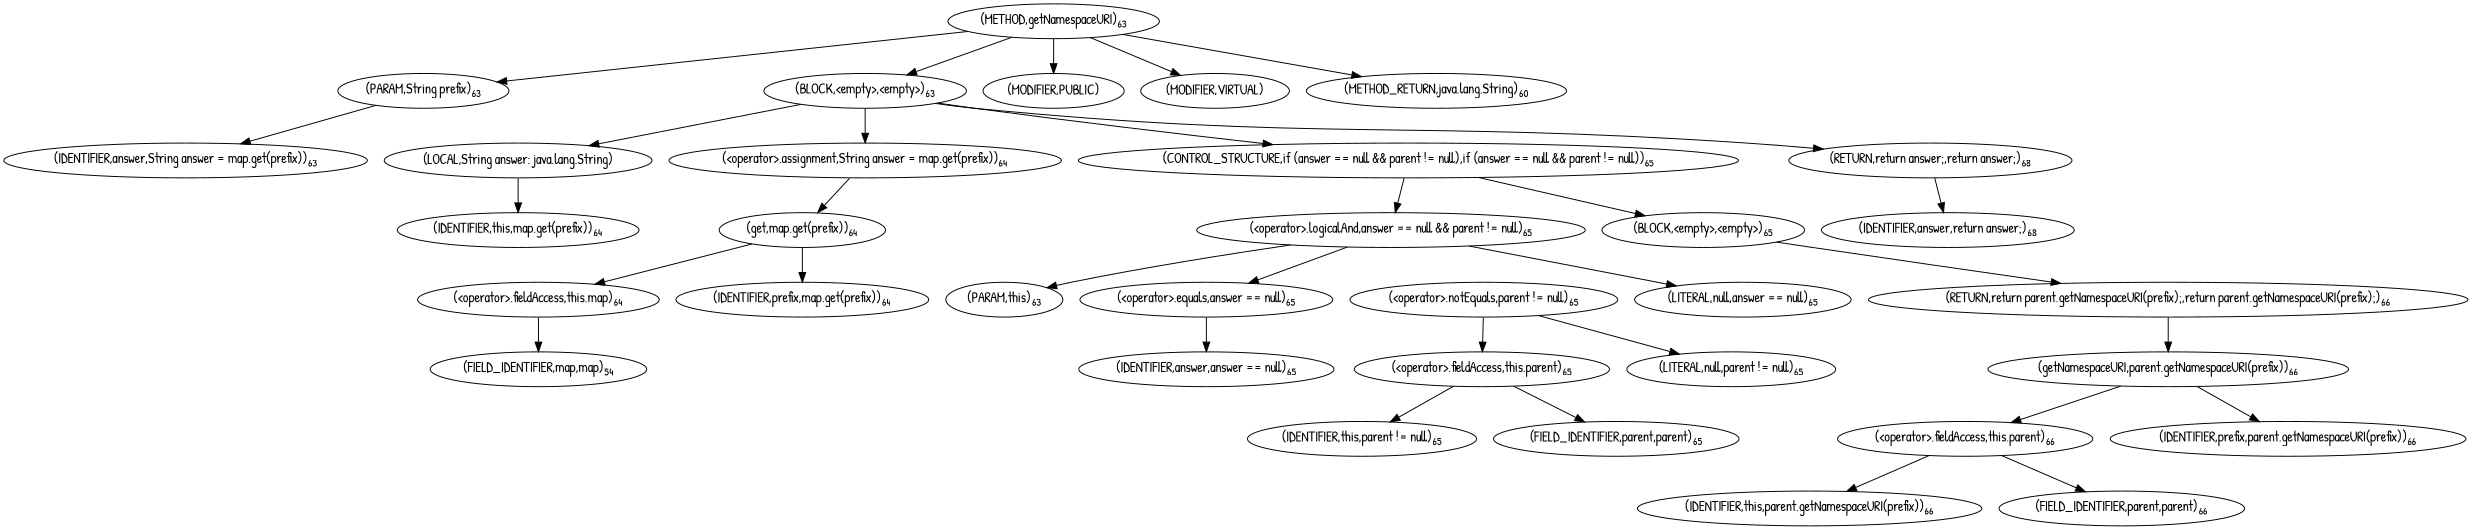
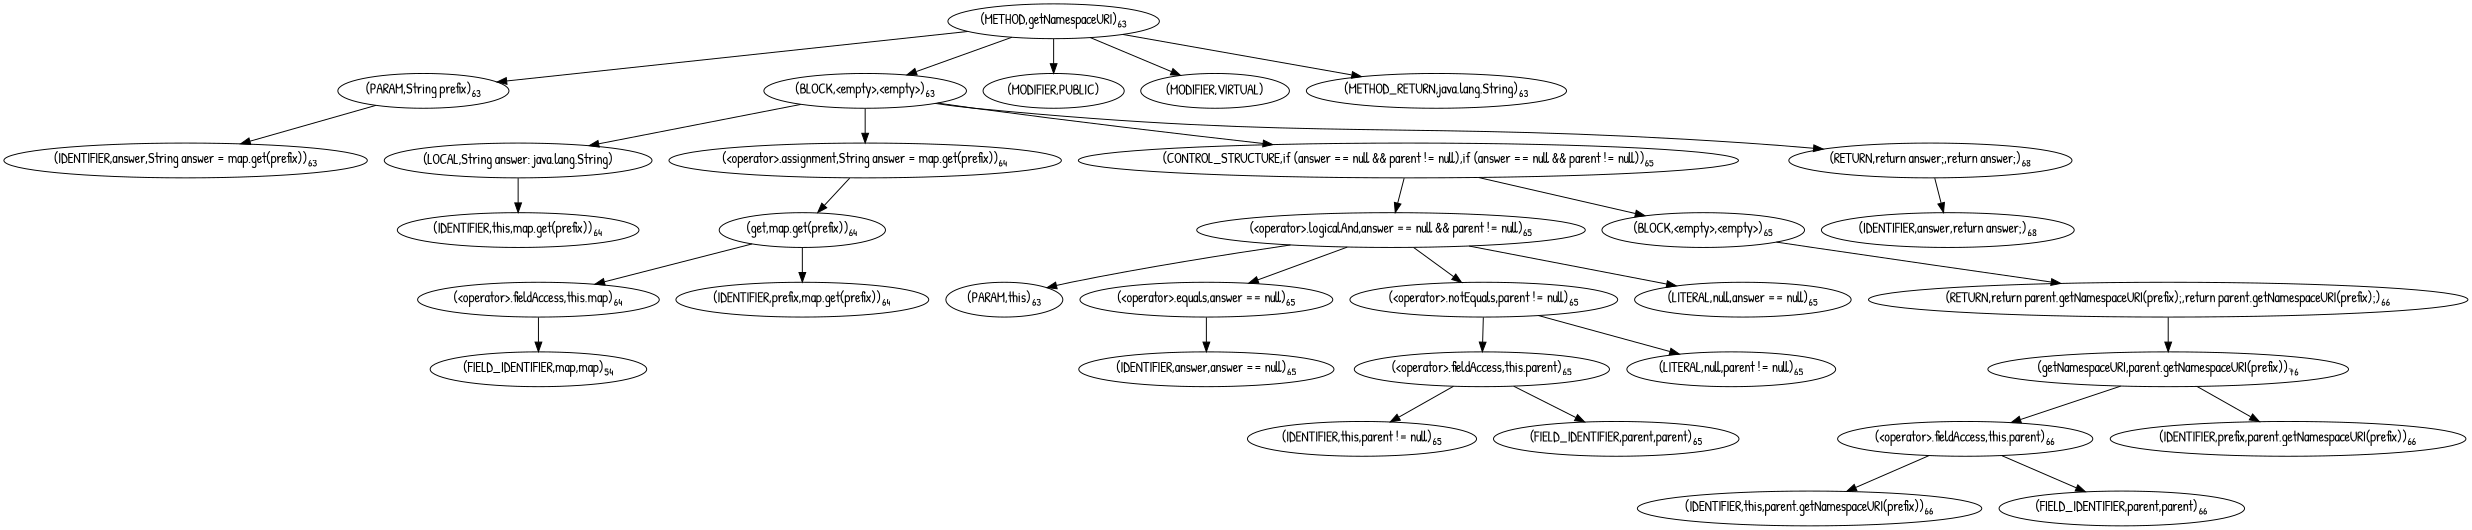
(1524, 89) -> (1524, 89)
none -> (1434, 262)
(2294, 368) -> (2294, 368)
